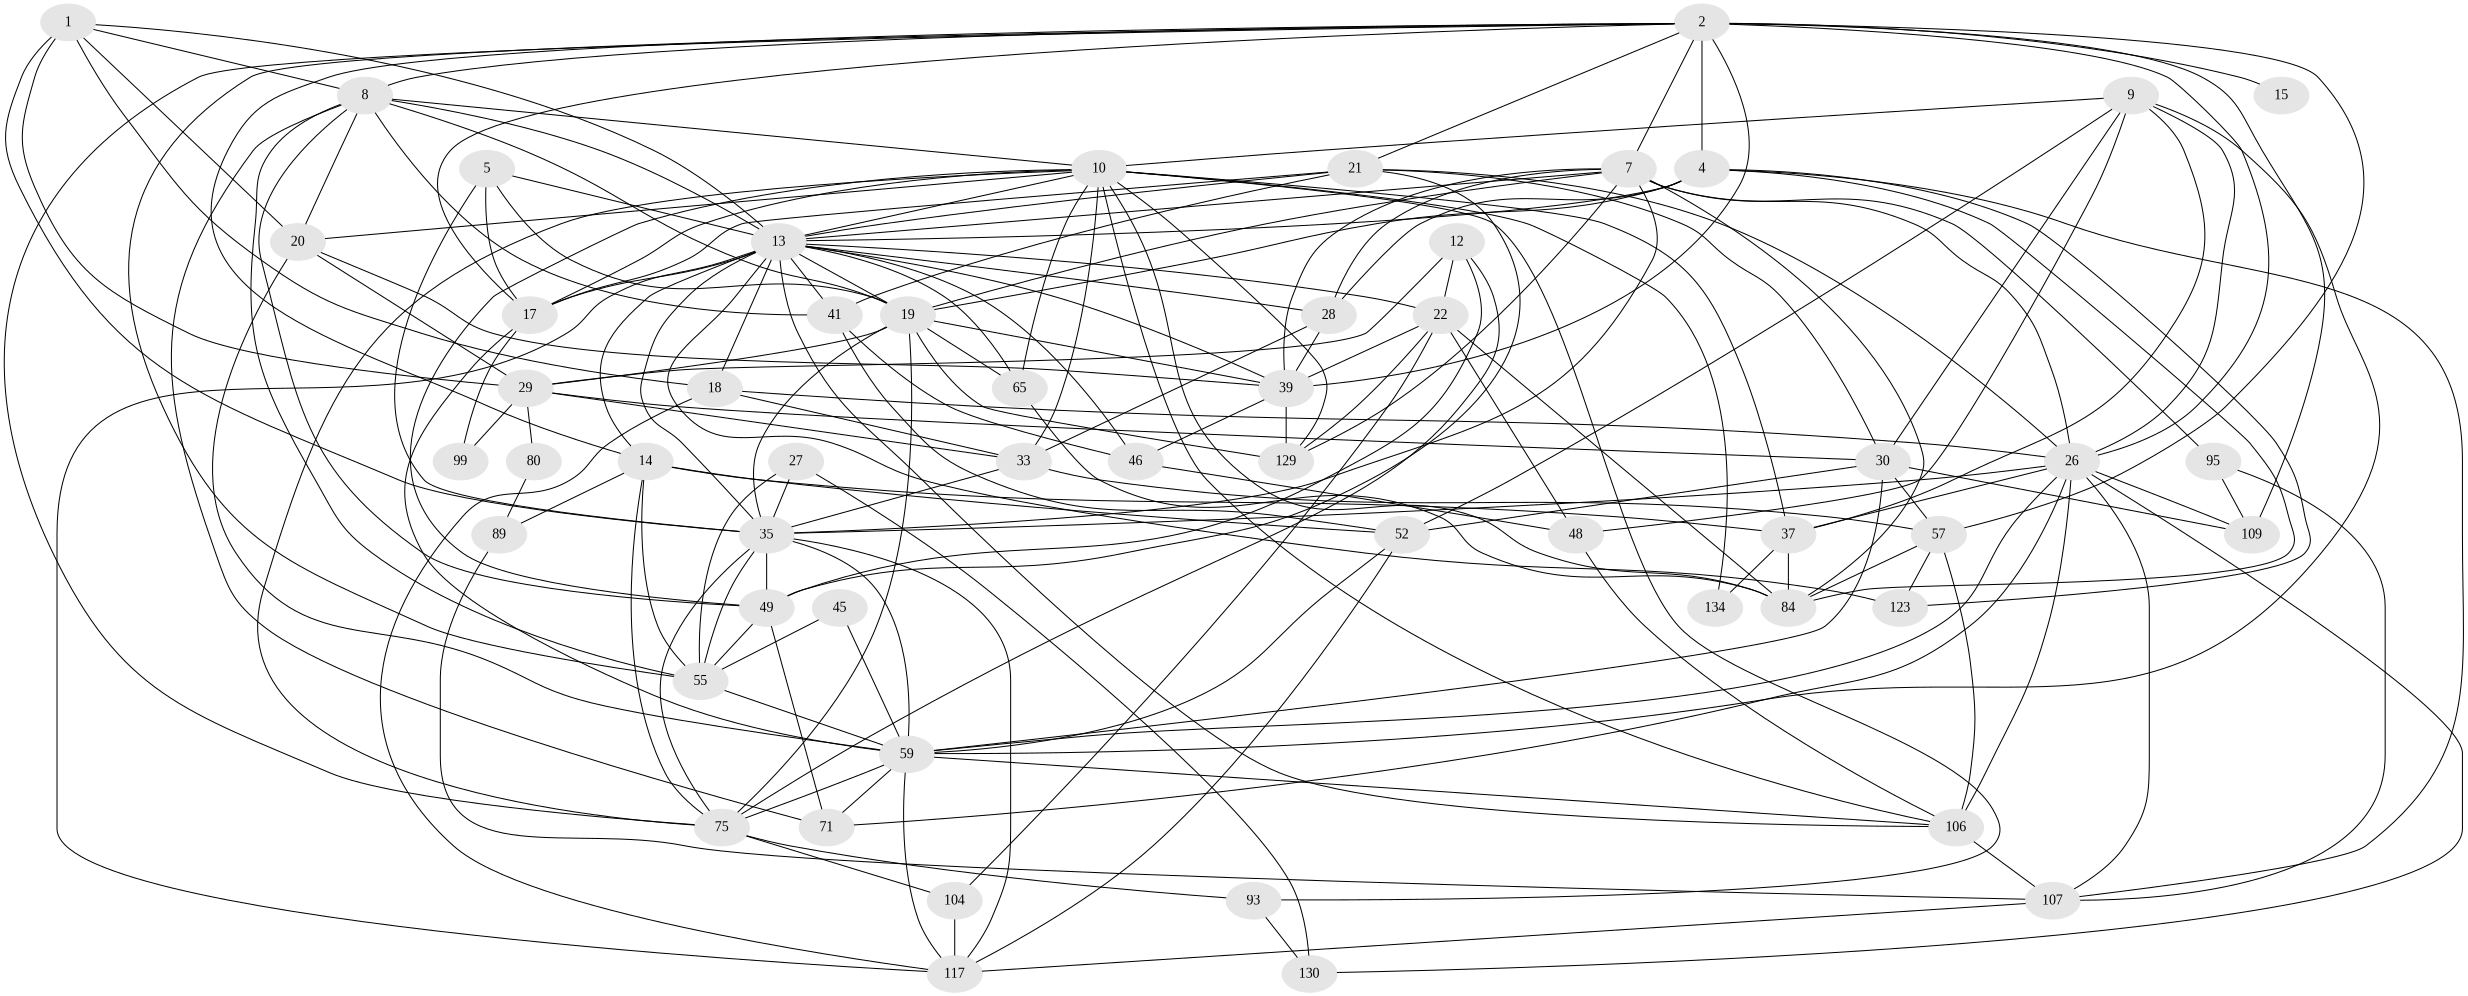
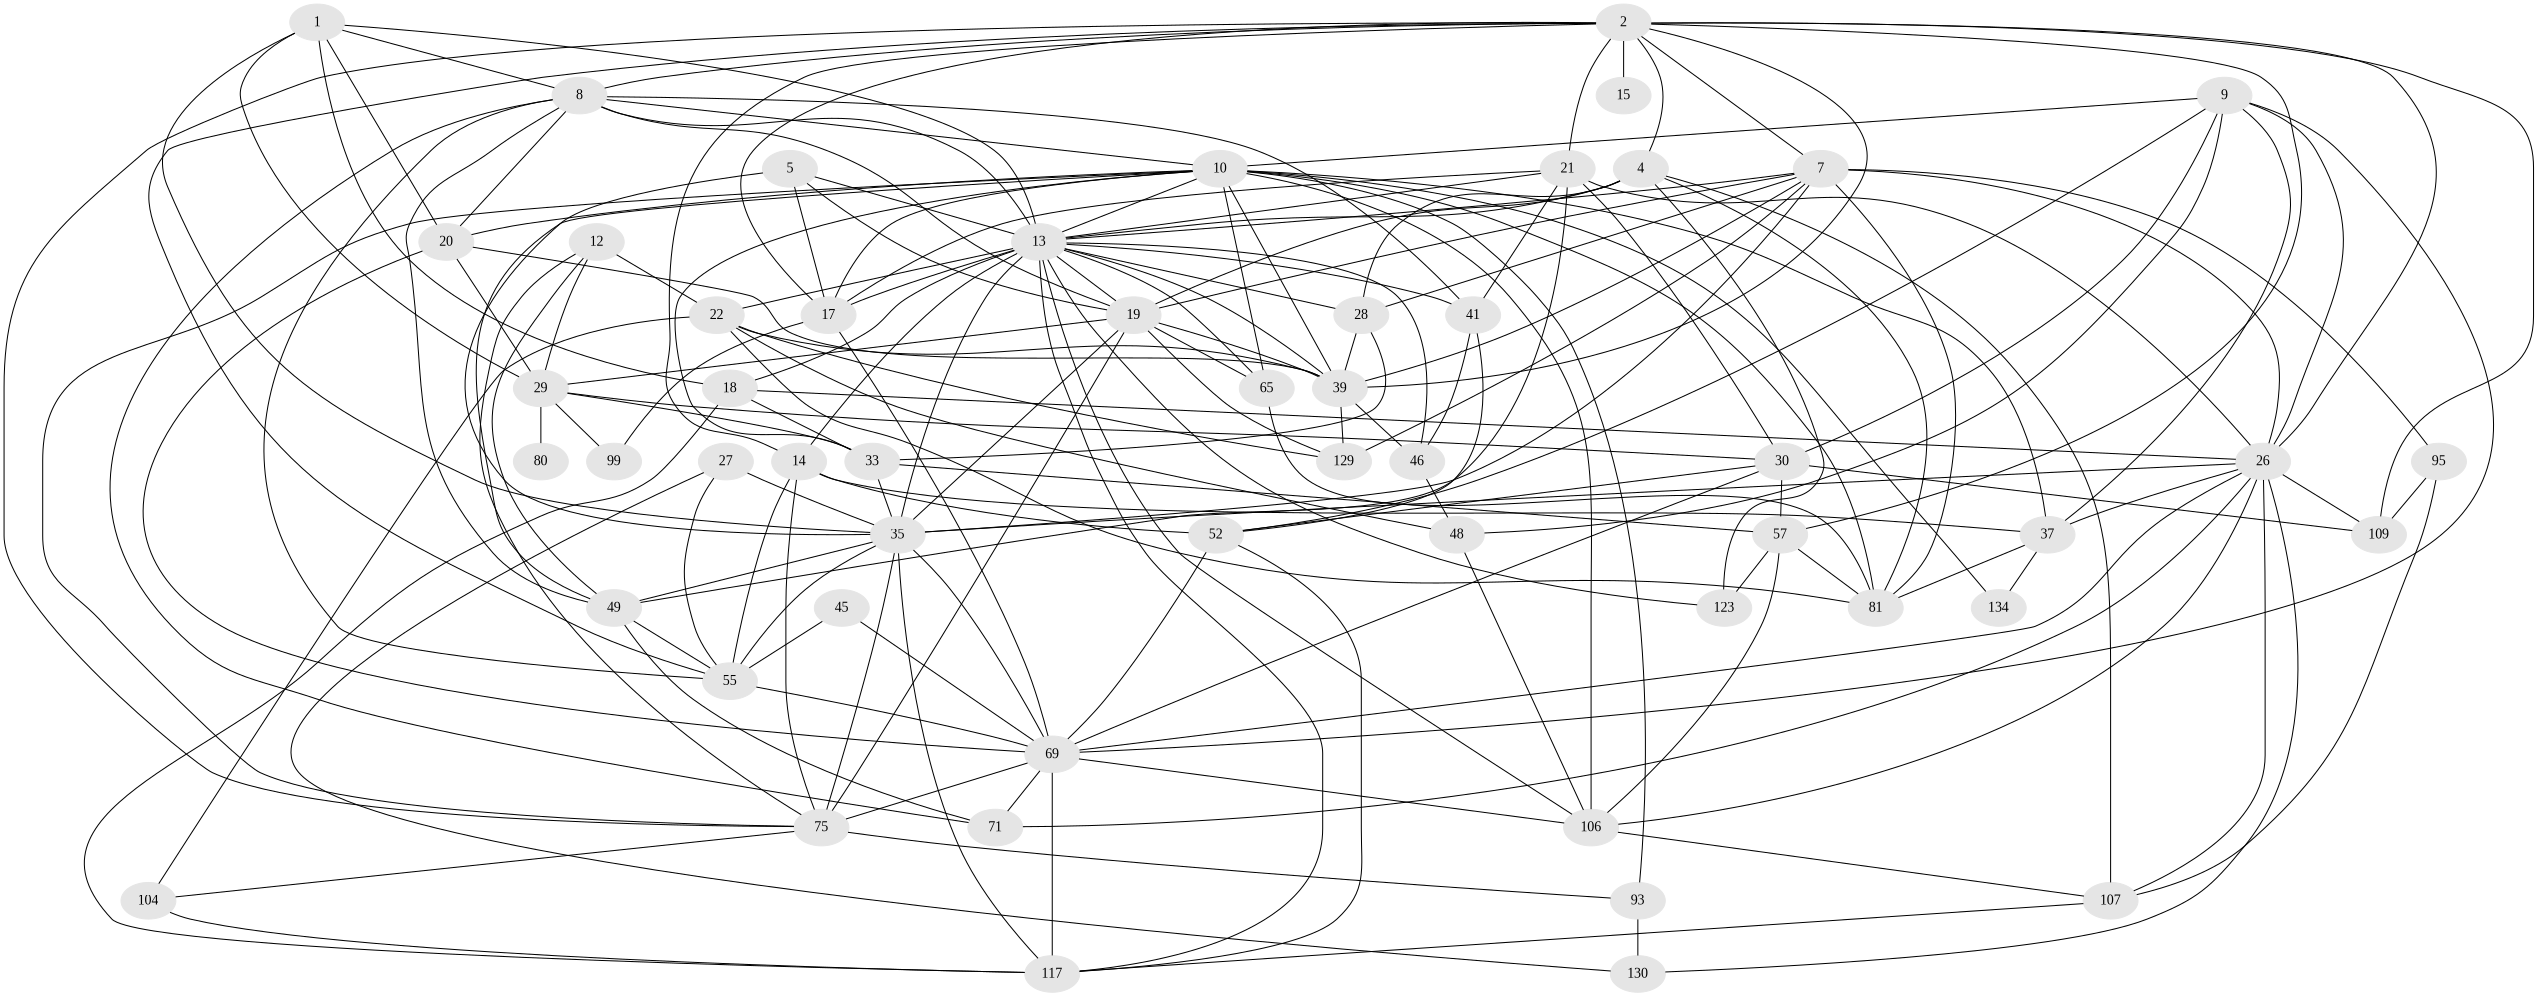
(1249, 293) -> (1285, 288)
(499, 535) -> none
(1788, 608) -> (1876, 608)
(907, 754) -> (1052, 754)
